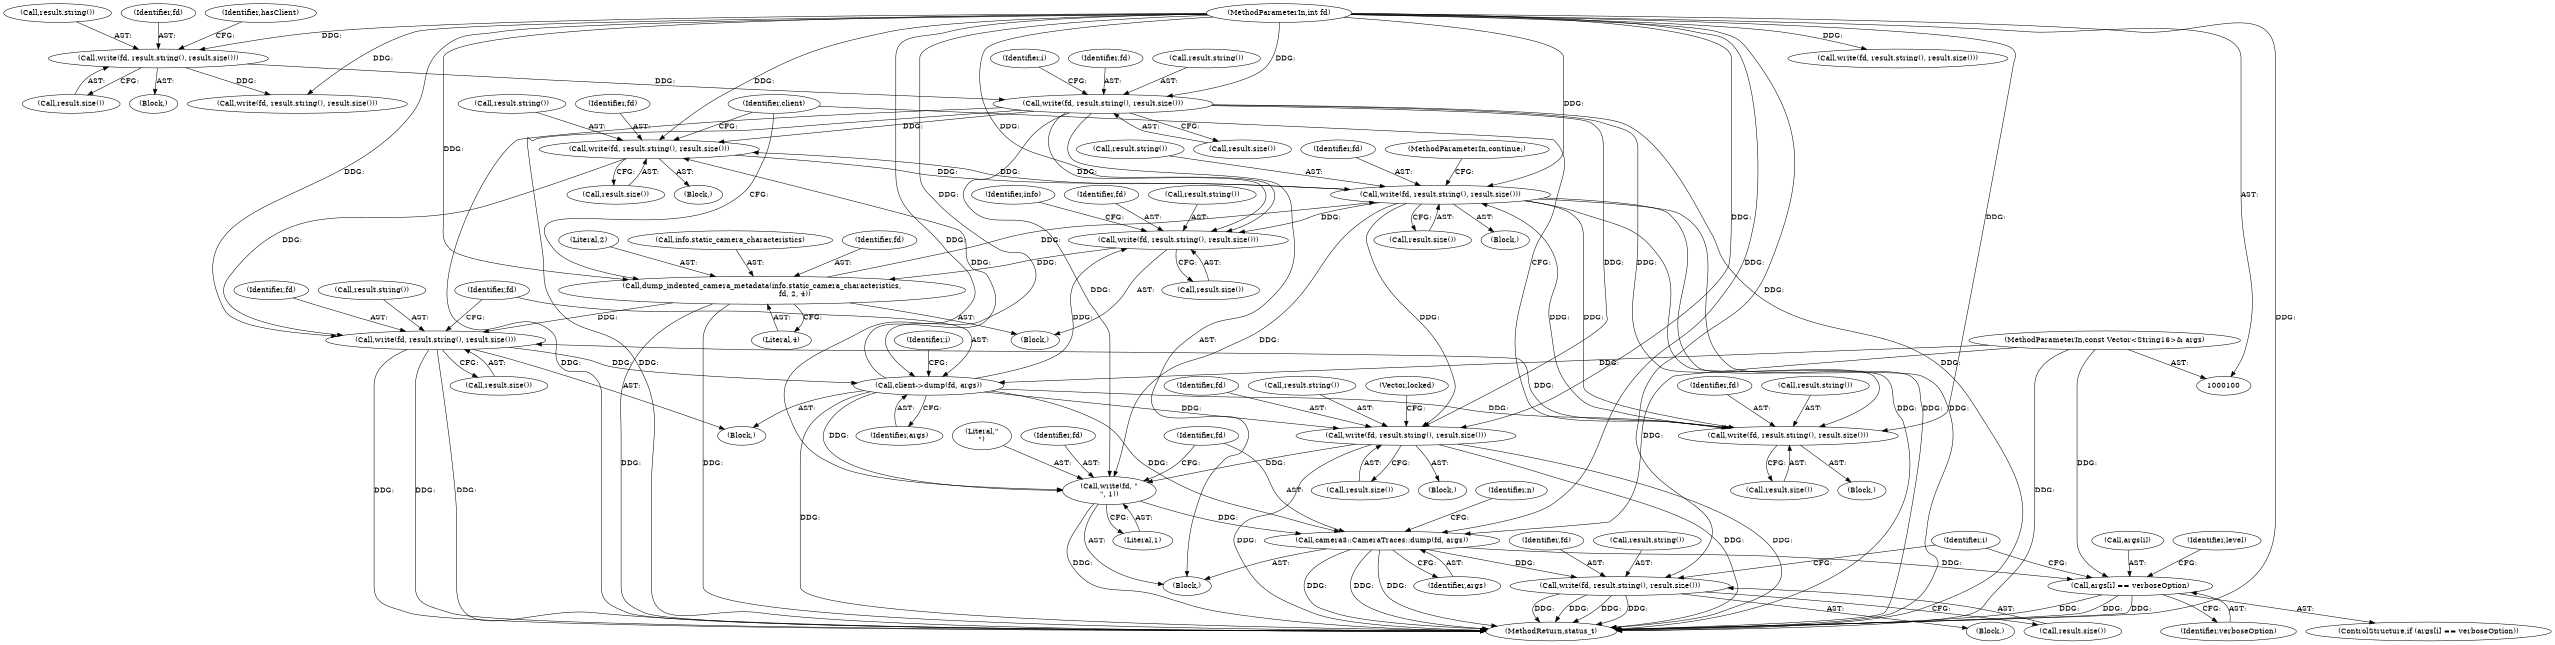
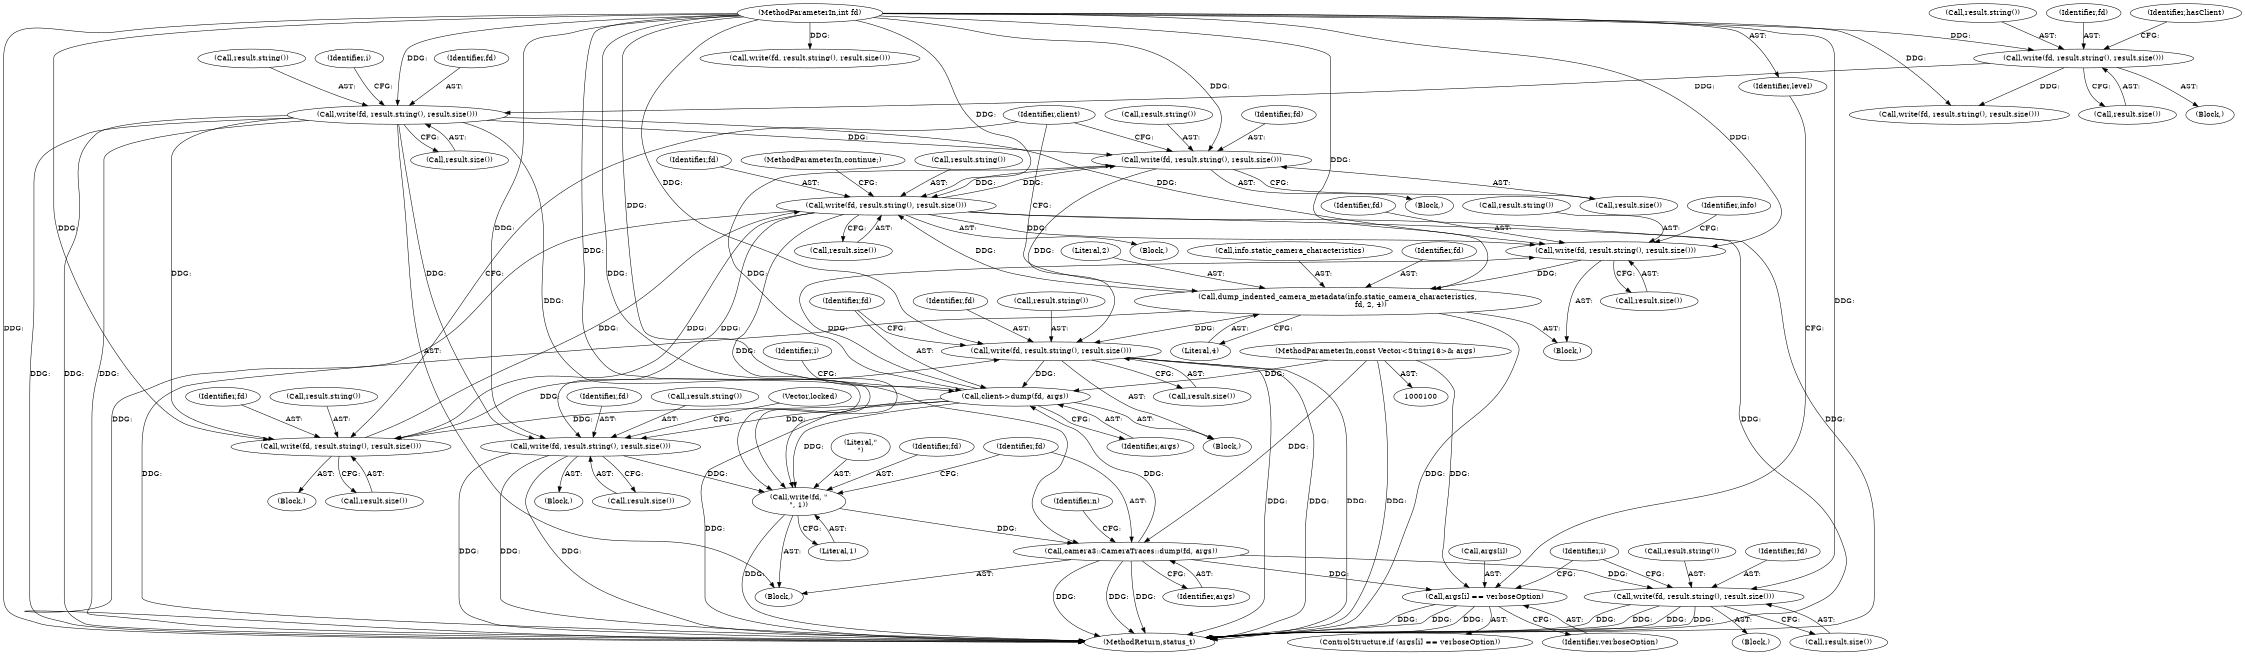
(1961, 28) -> (1339, 15)
(1156, 472) -> (1115, 468)
